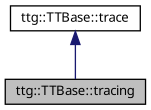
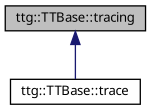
(75, 62) -> (75, 62)
